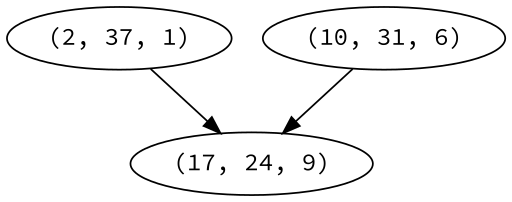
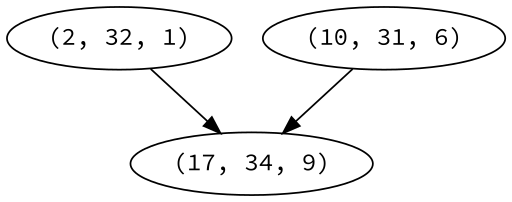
(119, 38) -> (119, 38)
(252, 164) -> (252, 164)
